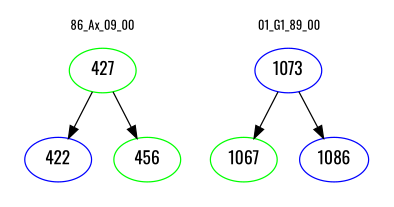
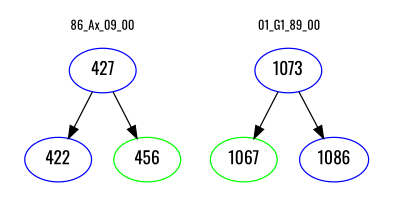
(103, 71) -> (103, 71)
